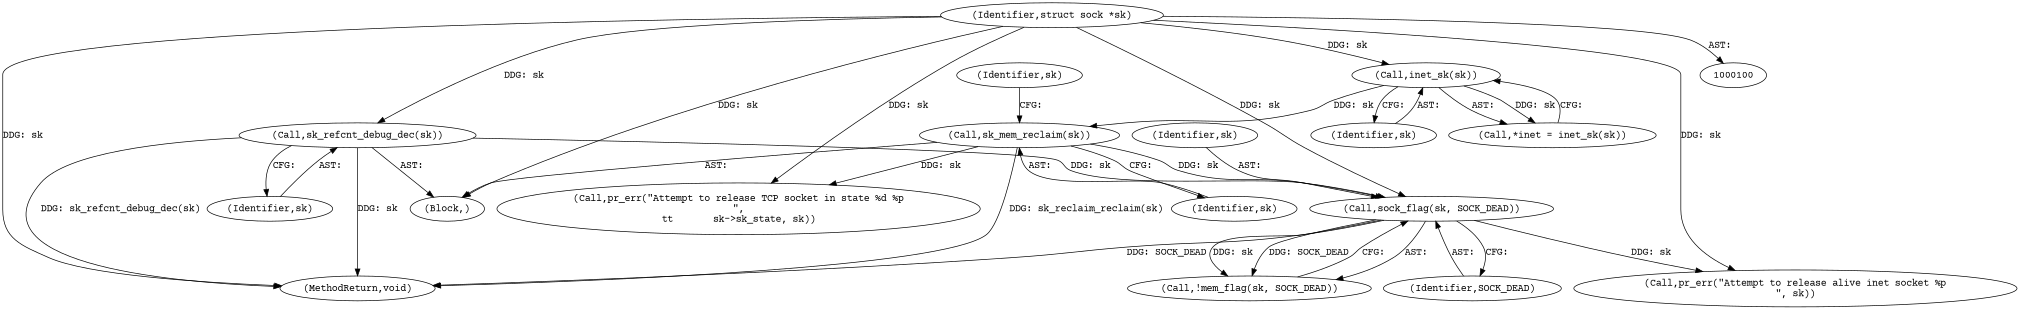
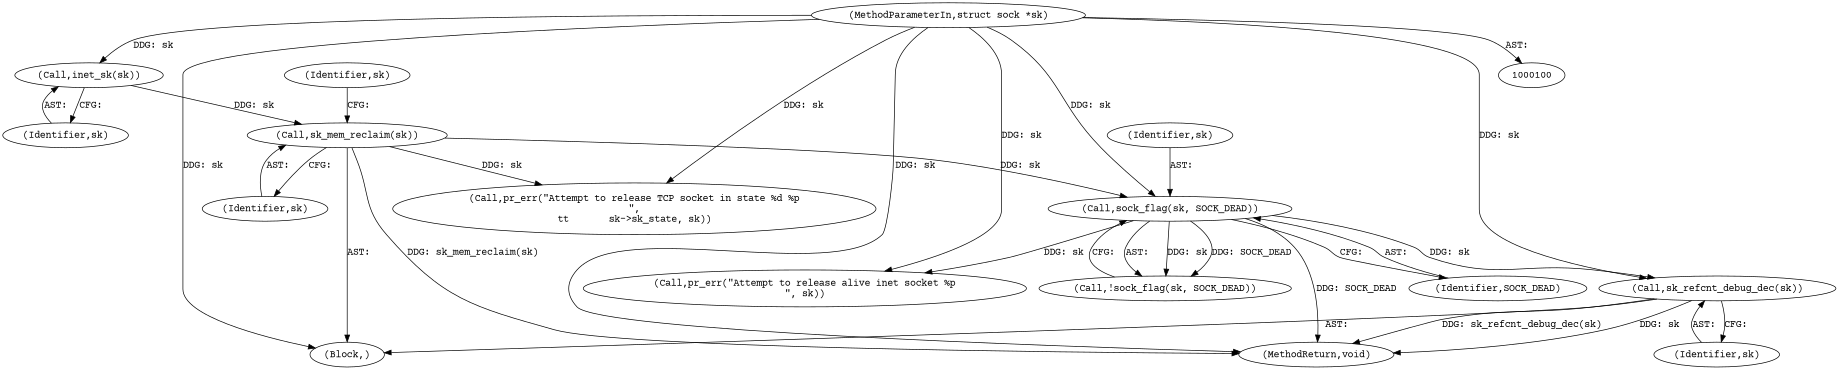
(1052, 15) -> (948, 15)
(1552, 135) -> none
(929, 151) -> (1456, 265)
(1086, 209) -> (473, 252)
(1249, 288) -> (1165, 288)
